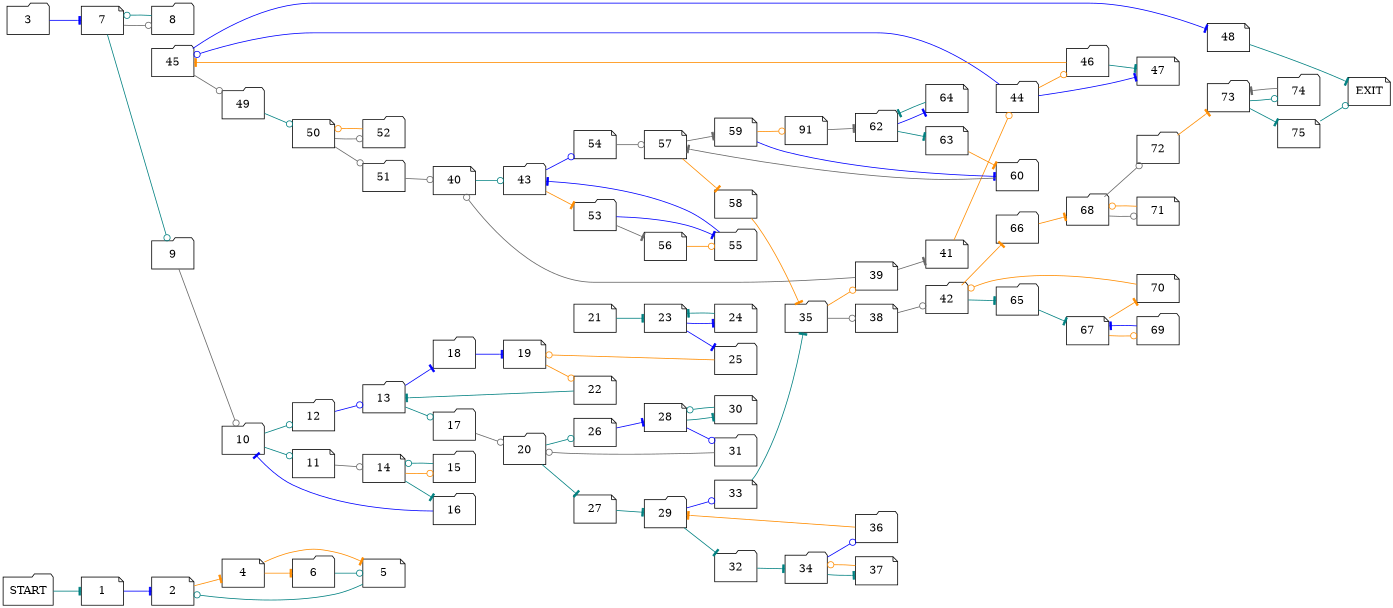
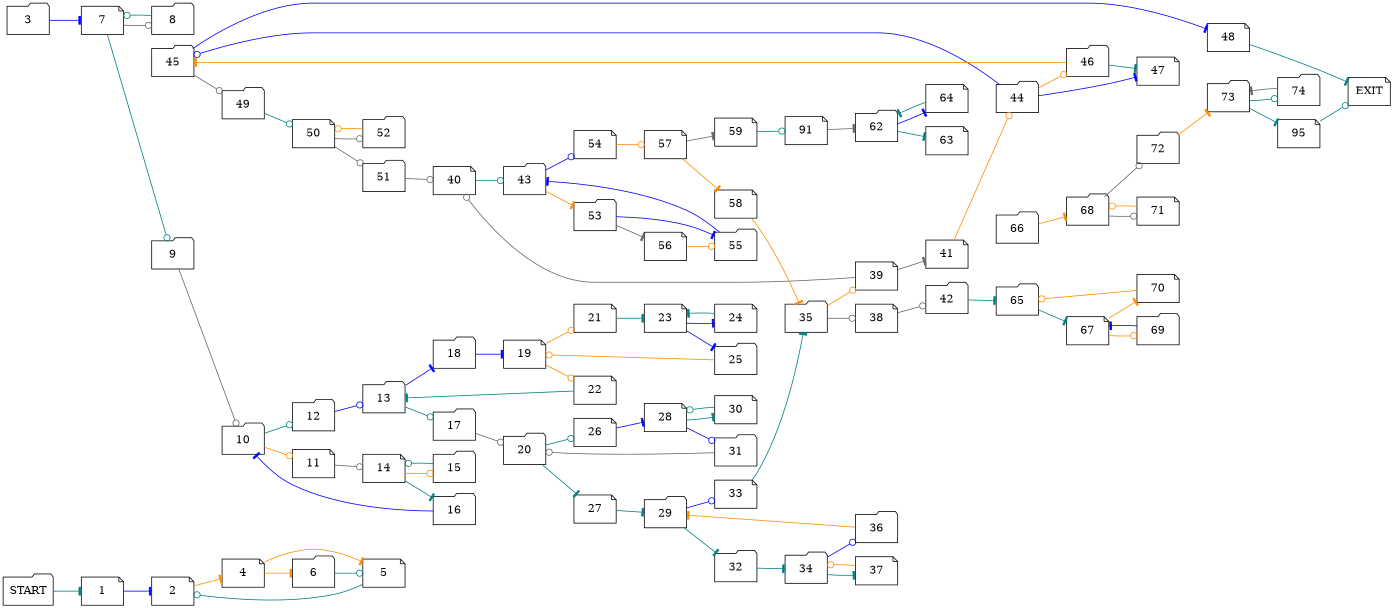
(768, 131) -> (768, 131)
(1299, 134) -> (1299, 134)
(627, 145) -> (627, 145)
(1017, 177) -> none
(981, 266) -> none
(1055, 276) -> (1091, 294)
none -> (557, 338)
(276, 451) -> (276, 451)
